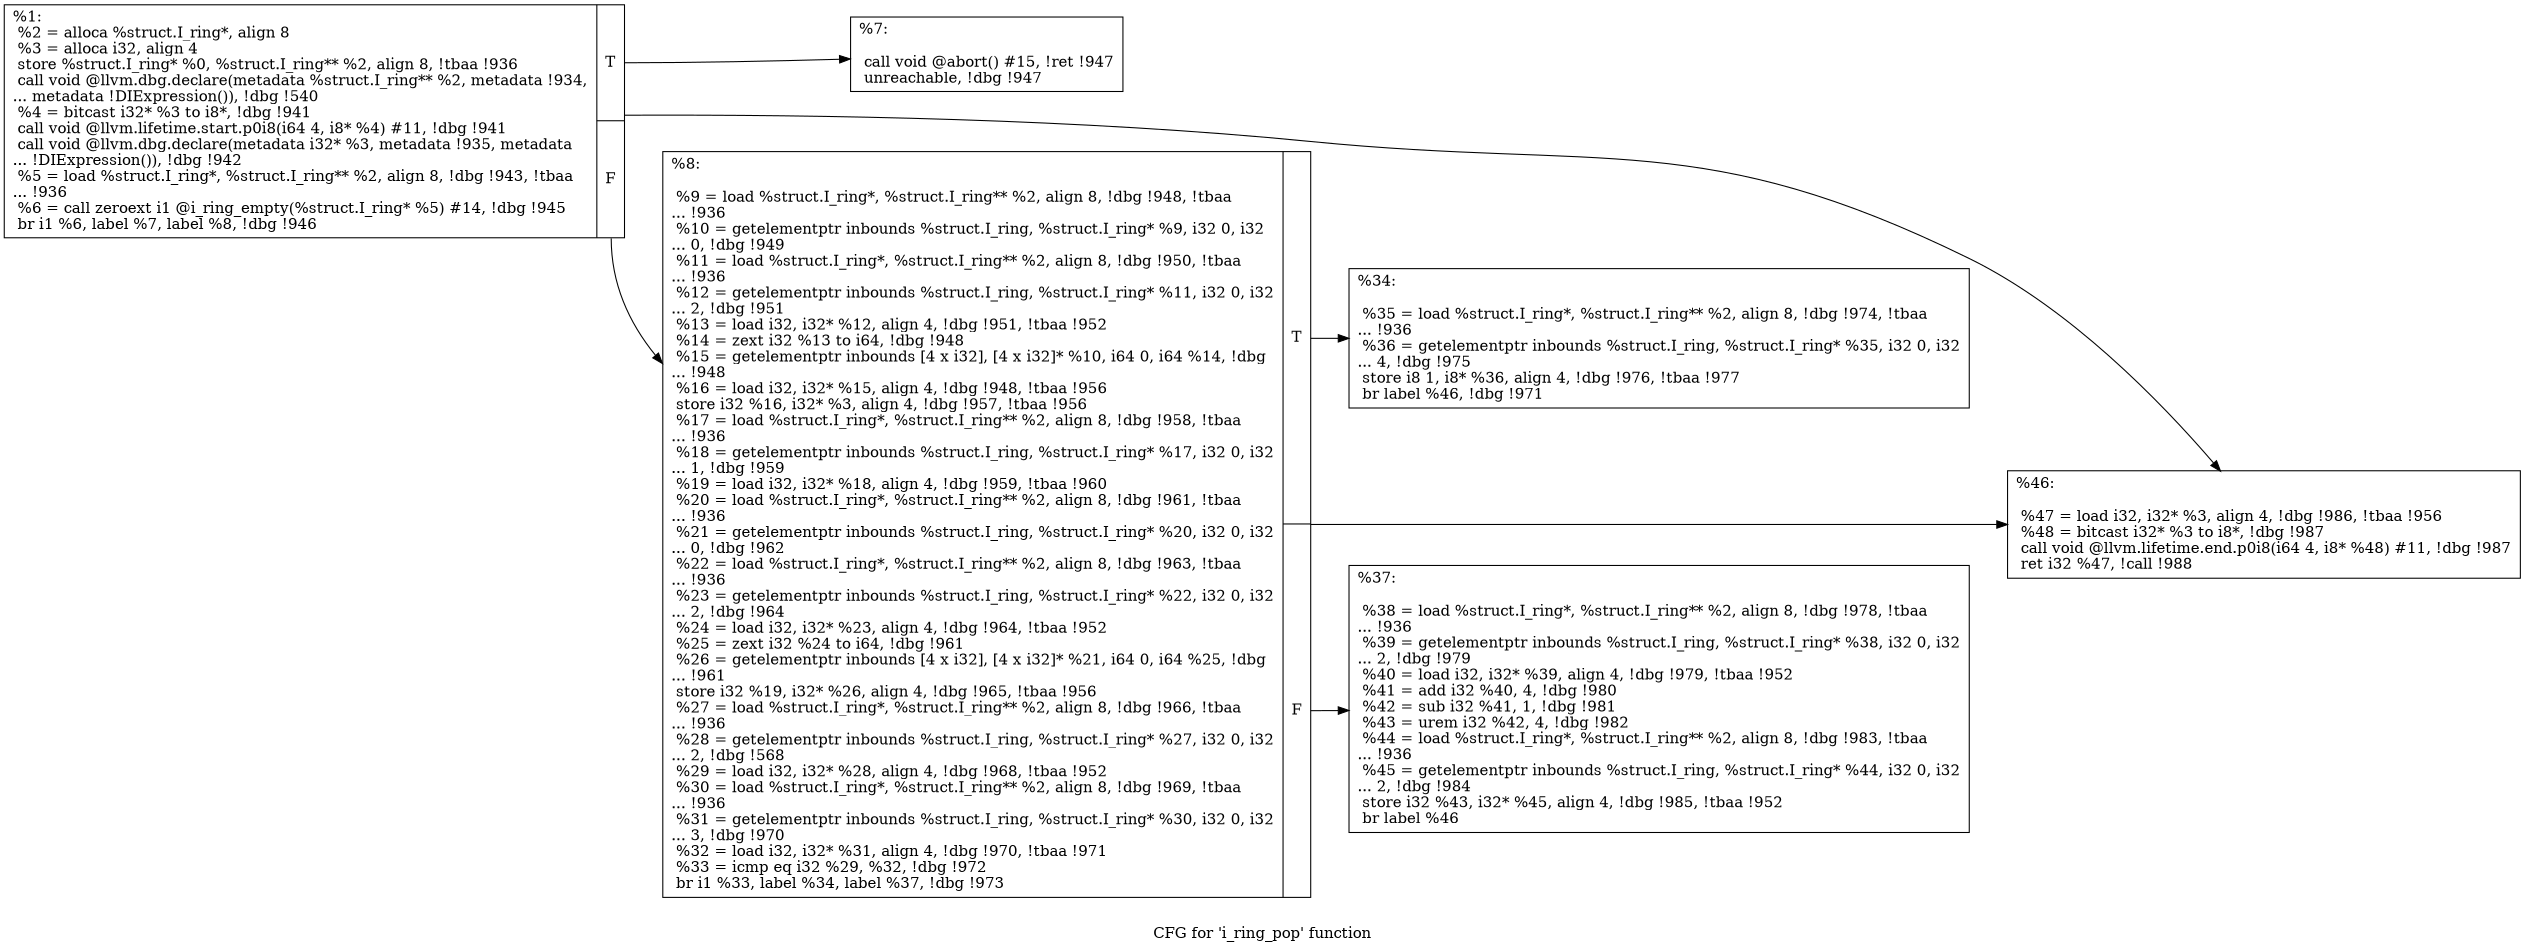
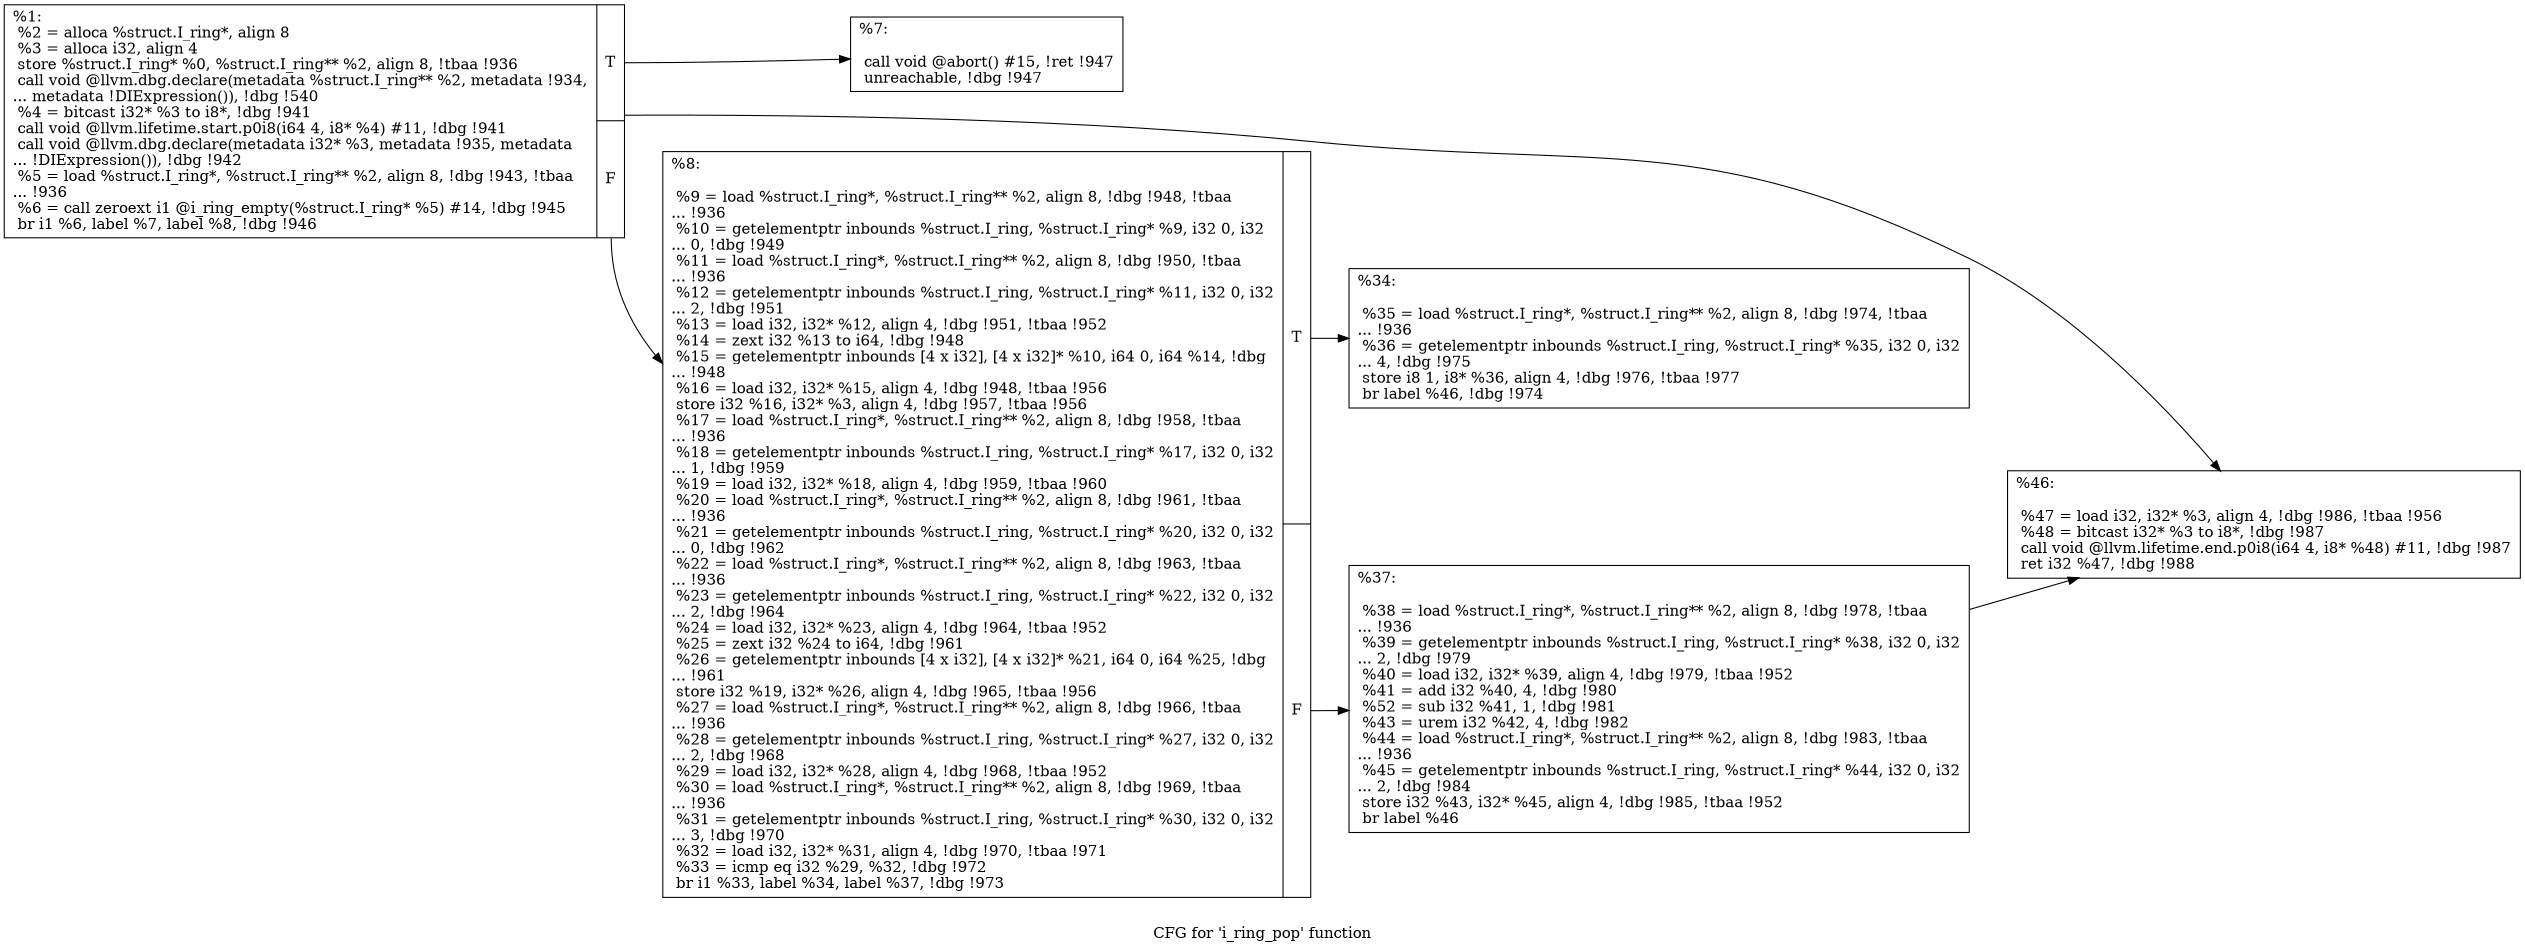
(1451, 394) -> (1451, 394)
(1654, 524) -> (2019, 595)
(2104, 564) -> (2106, 564)
(1487, 707) -> (1487, 707)
(728, 756) -> (728, 756)
